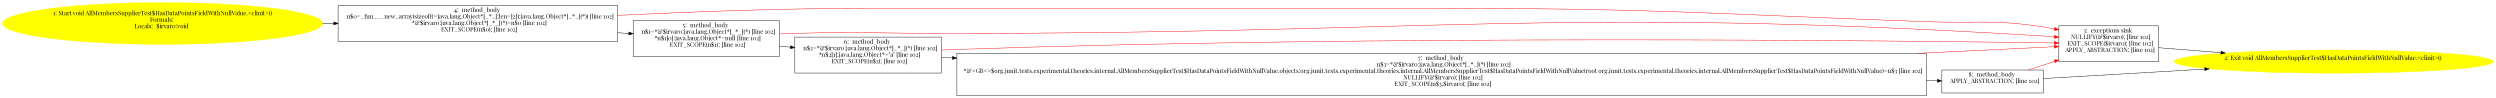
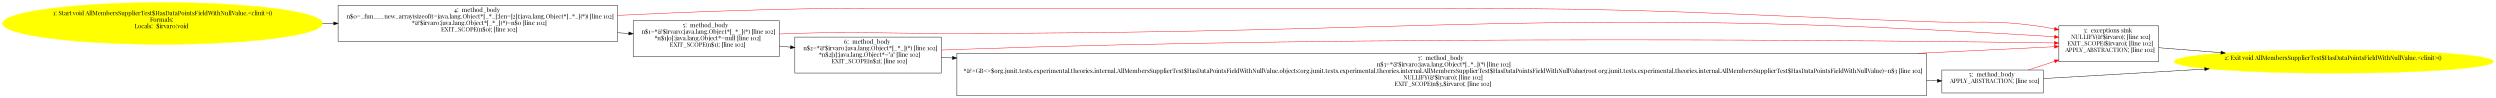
(1993, 82) -> (1993, 82)
